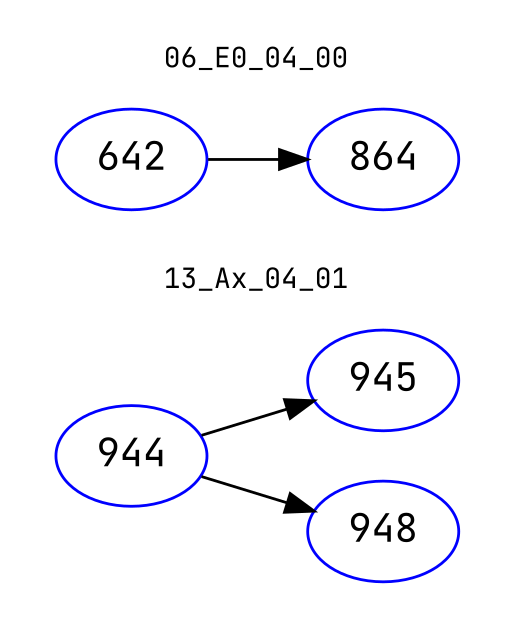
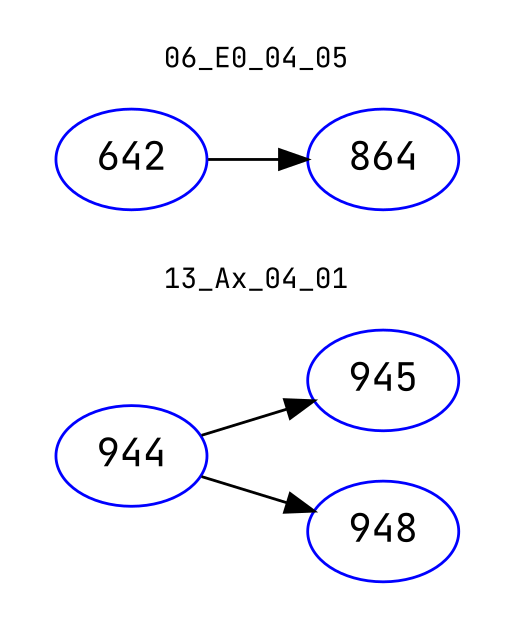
(257, 60) -> (257, 60)
